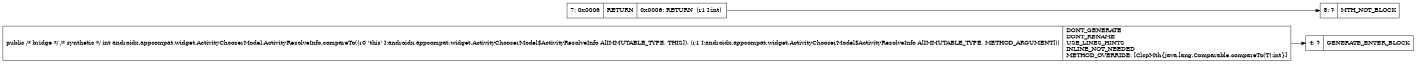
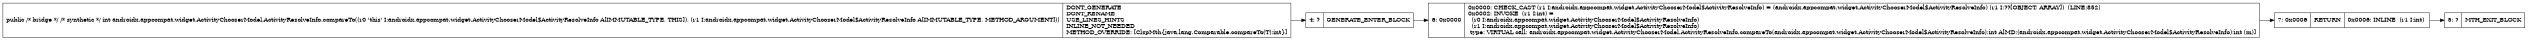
(682, 10) -> (2387, 20)
(1368, 10) -> (2493, 20)
none -> (1844, 20)
